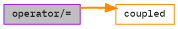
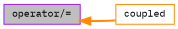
(93, 8) -> (103, 21)
